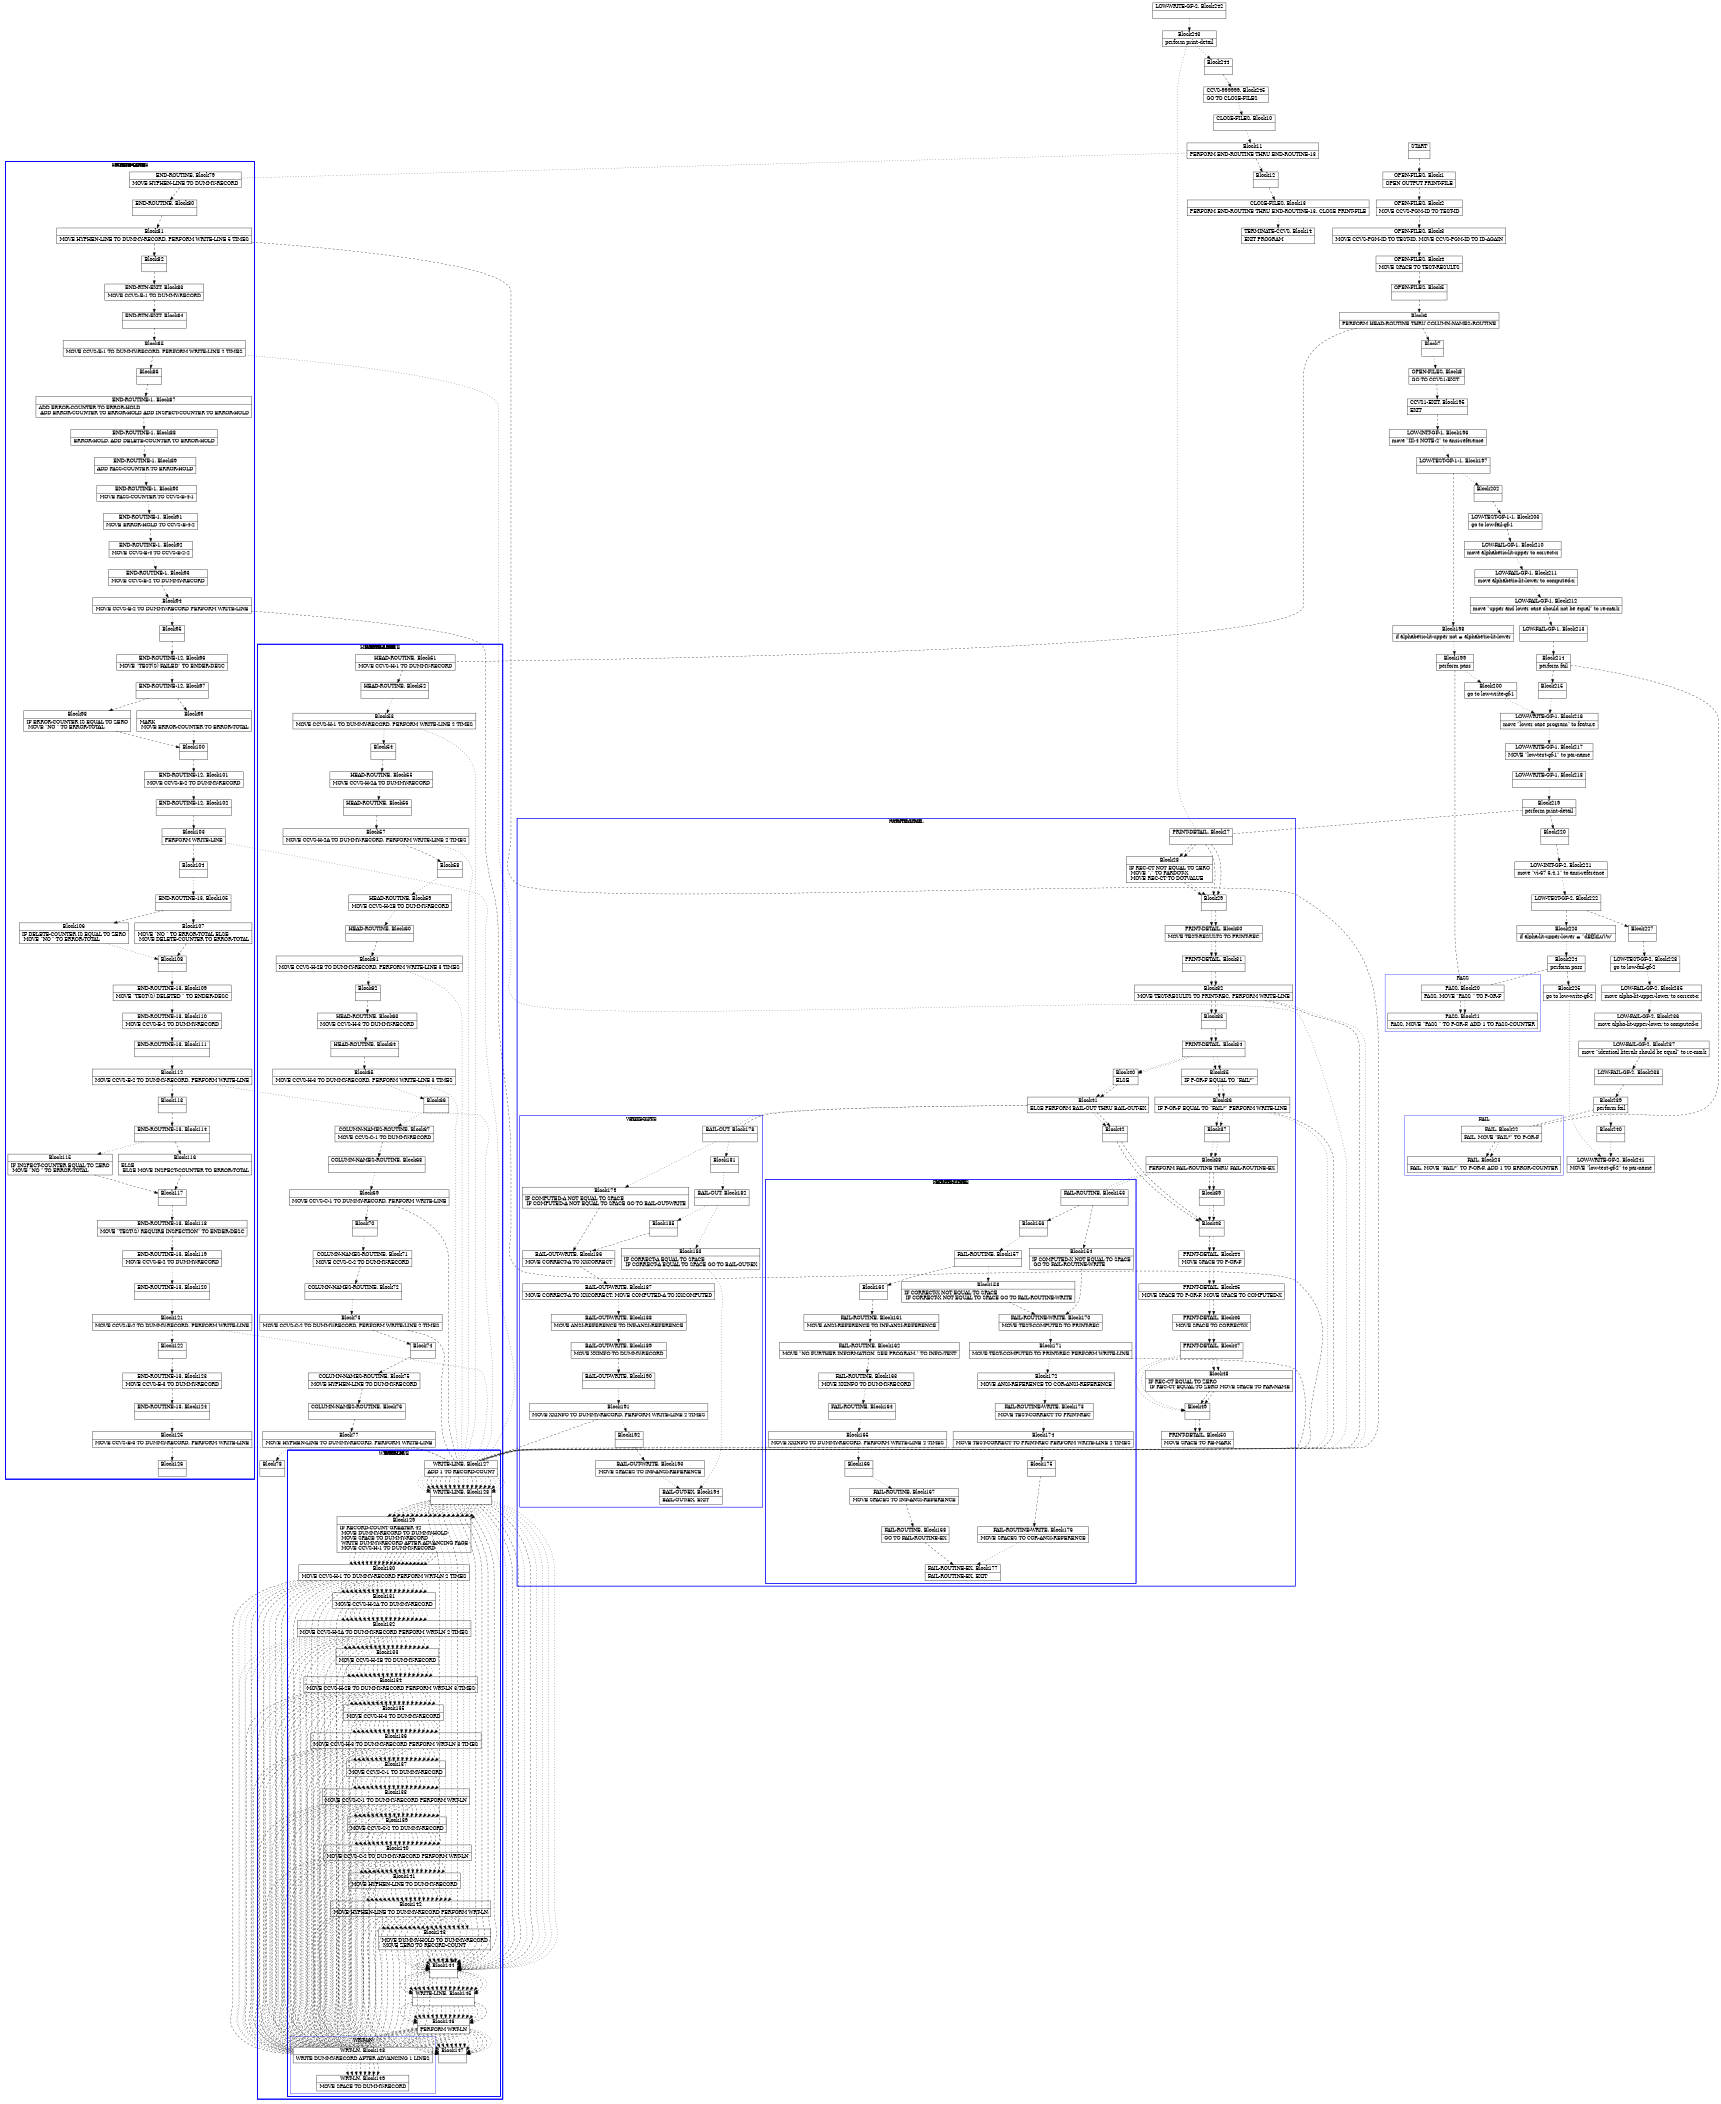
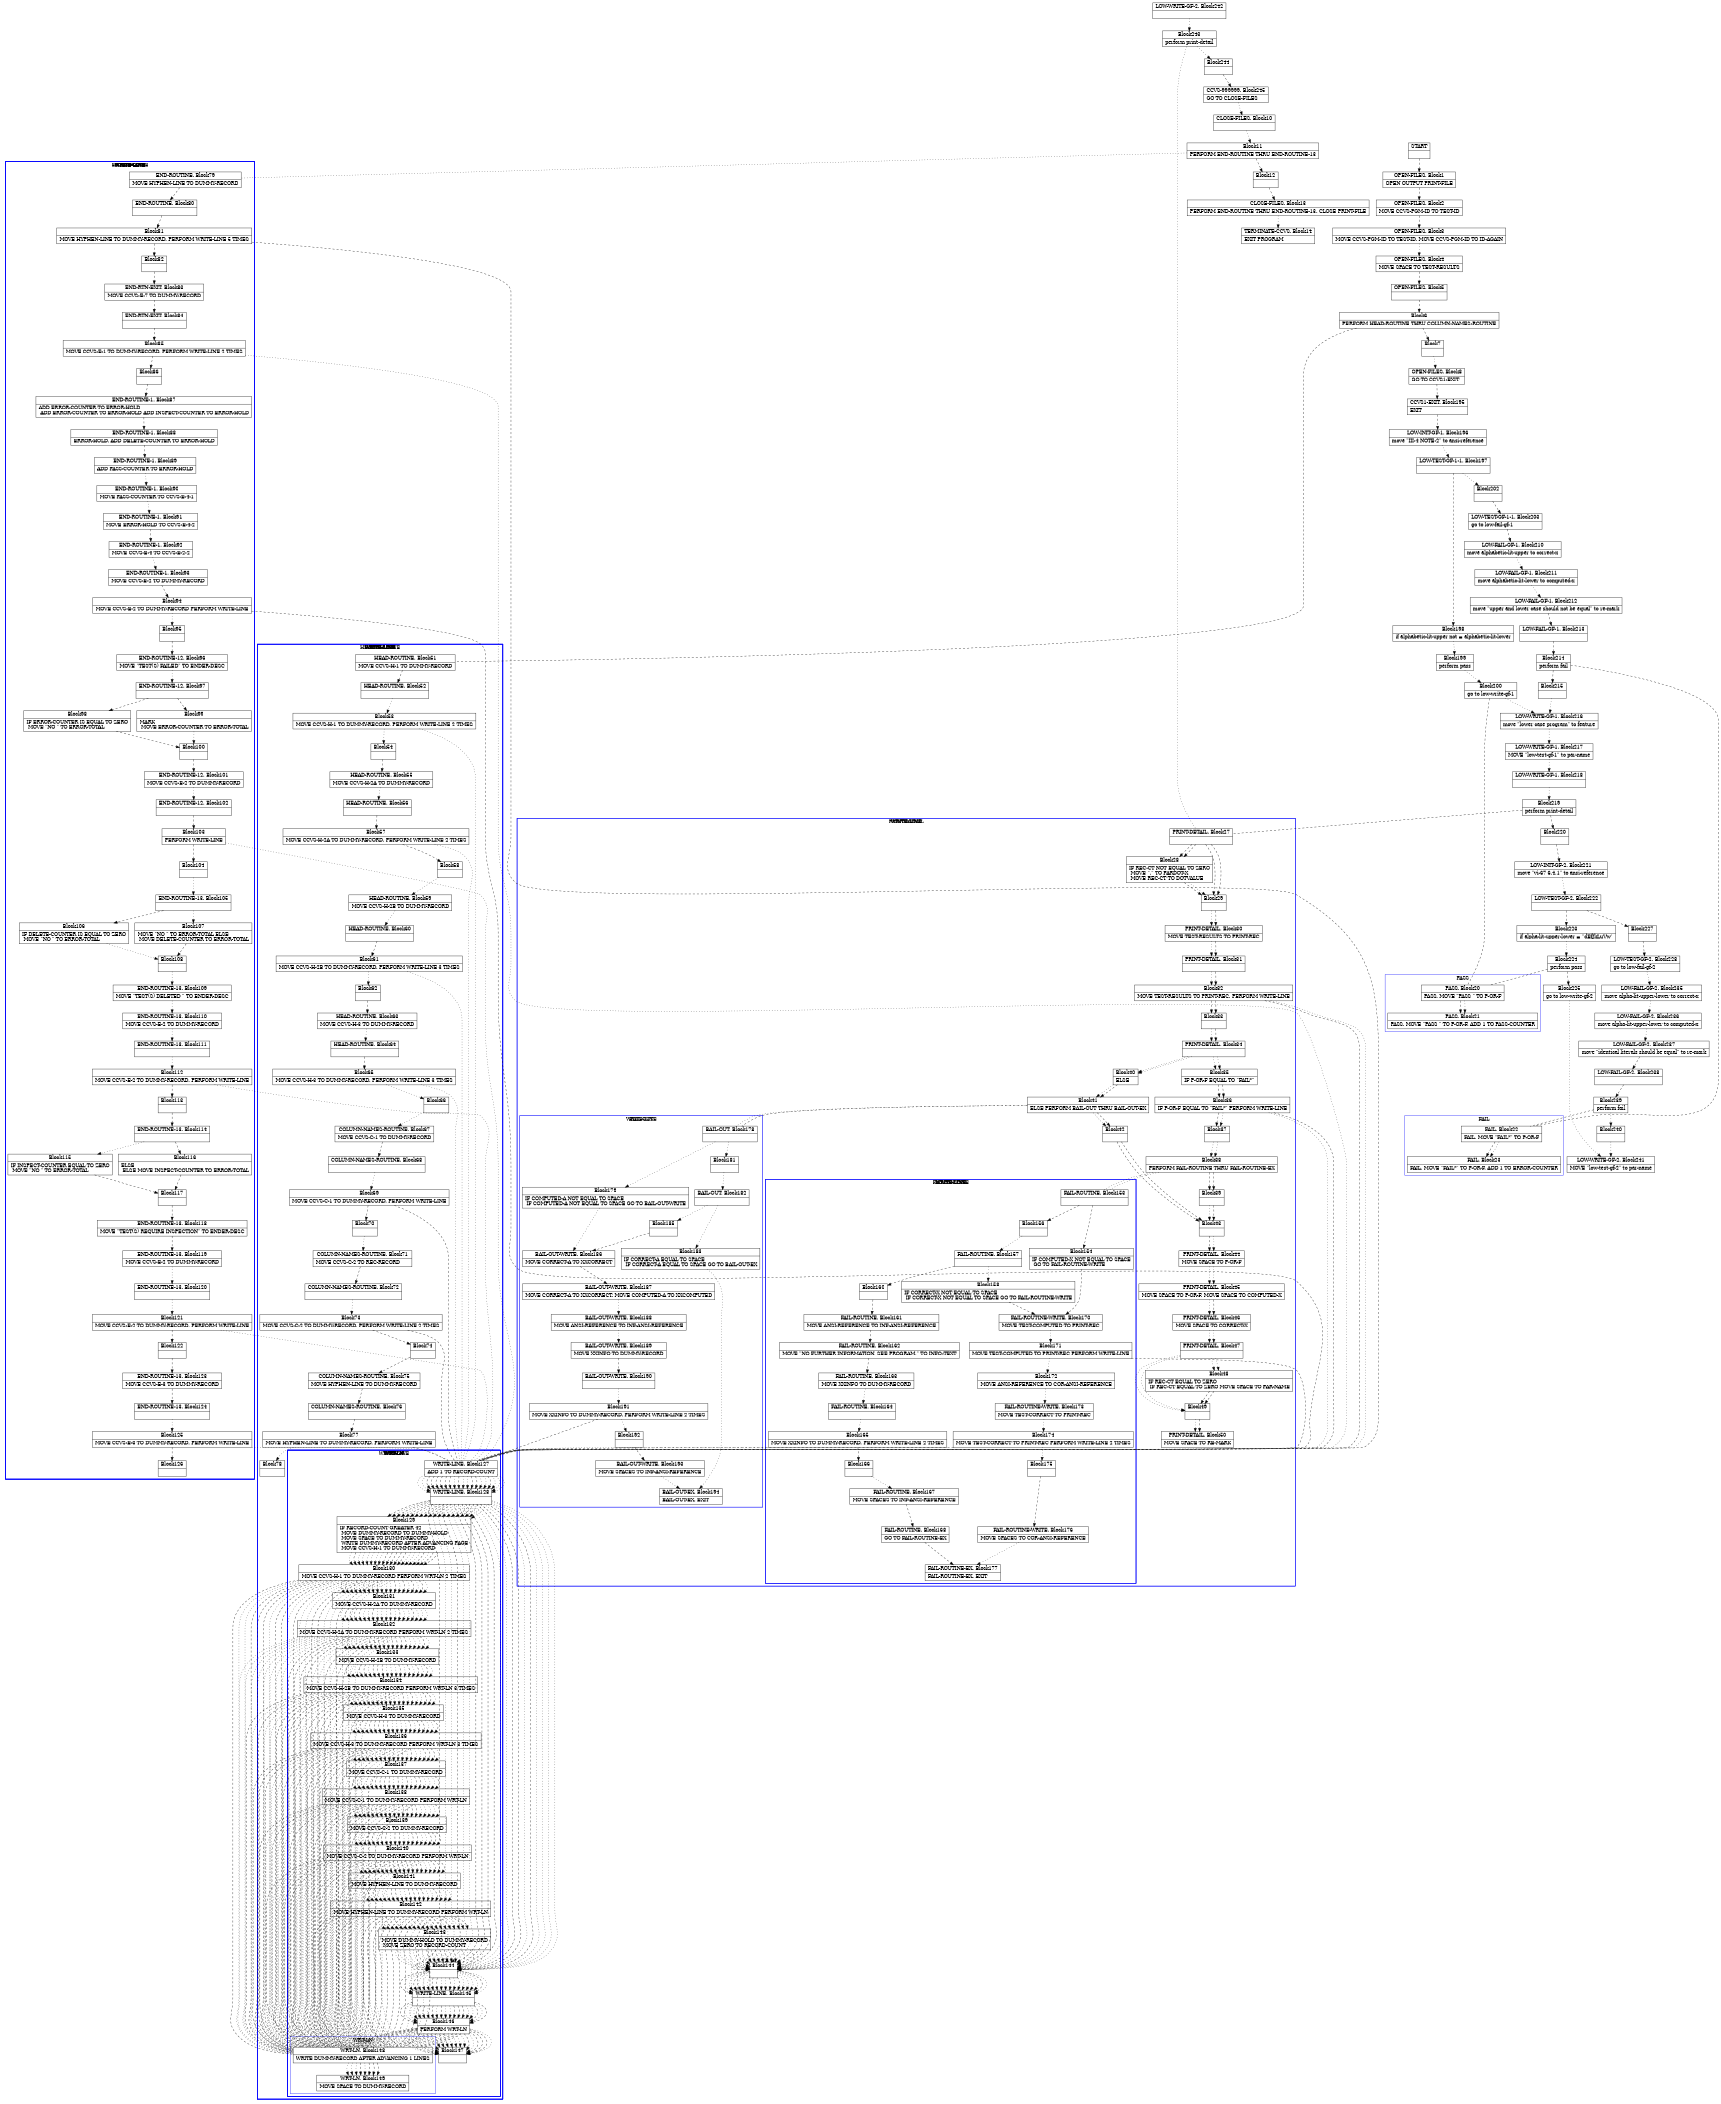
(154, 296) -> (154, 296)
(1455, 828) -> (1485, 843)
(587, 1228) -> (587, 1228)
(362, 1263) -> (358, 1263)
